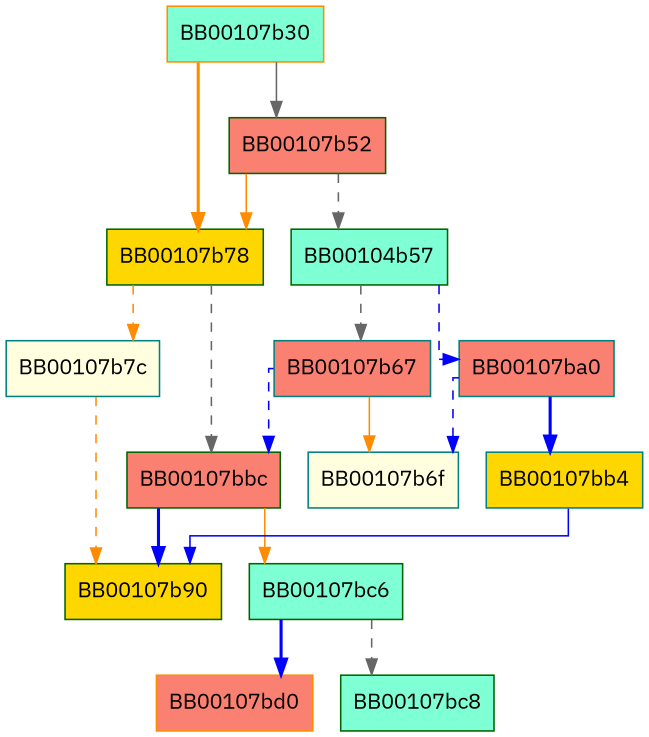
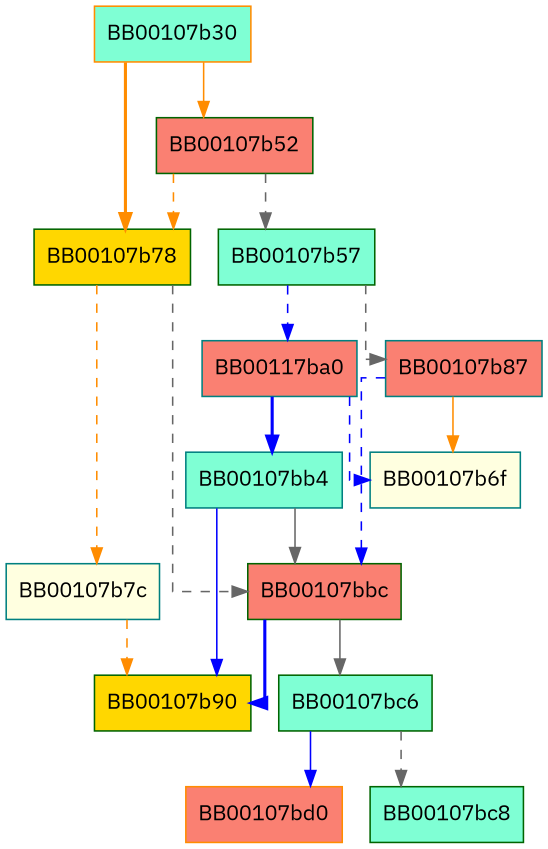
(276, 82) -> (204, 82)
(246, 193) -> (173, 193)
(369, 257) -> (297, 257)
(352, 369) -> (464, 369)
(537, 369) -> (280, 369)
(564, 480) -> (264, 480)
(265, 526) -> (340, 639)
none -> (295, 528)
(281, 639) -> (310, 751)
